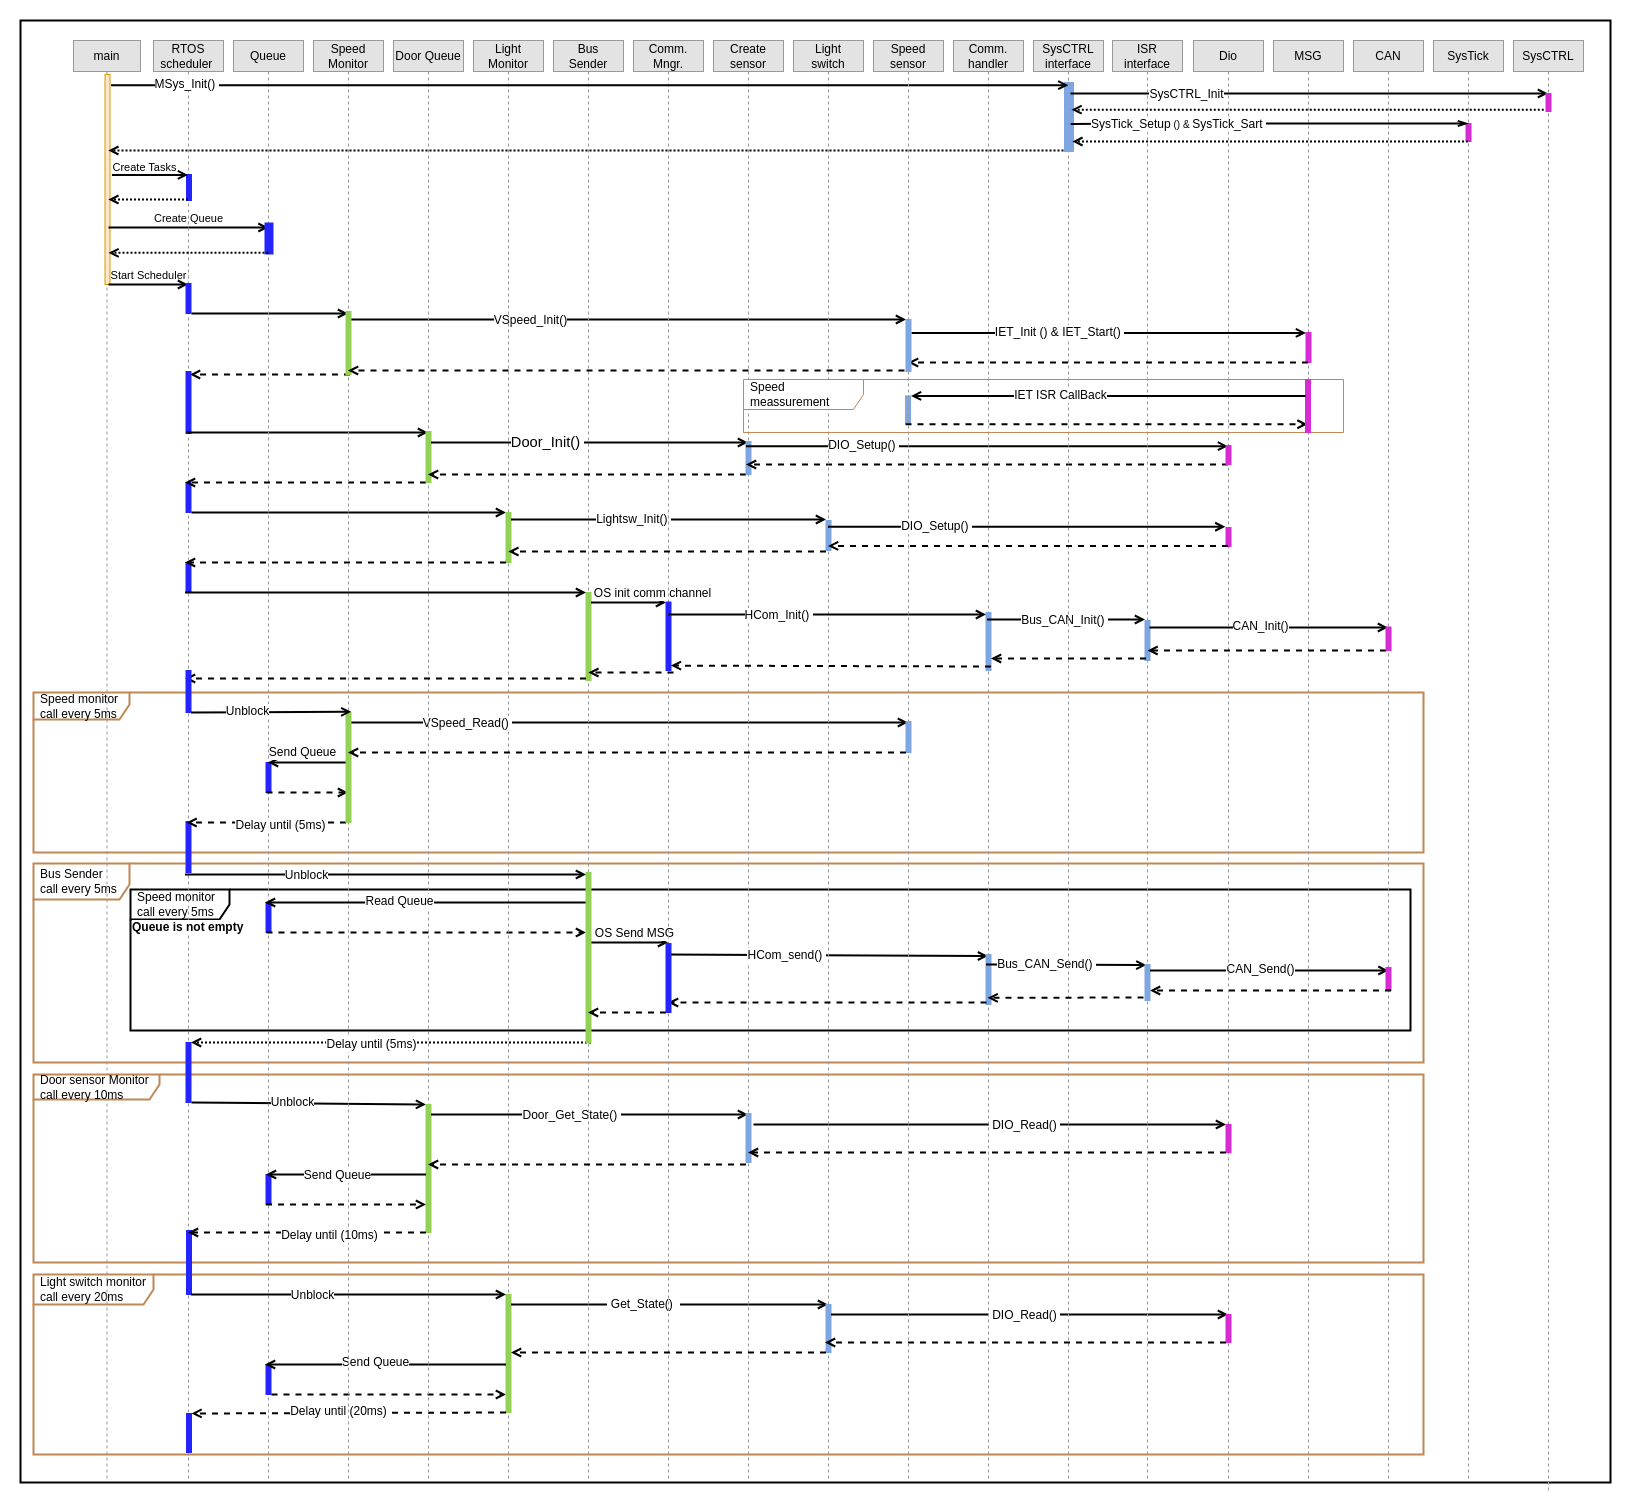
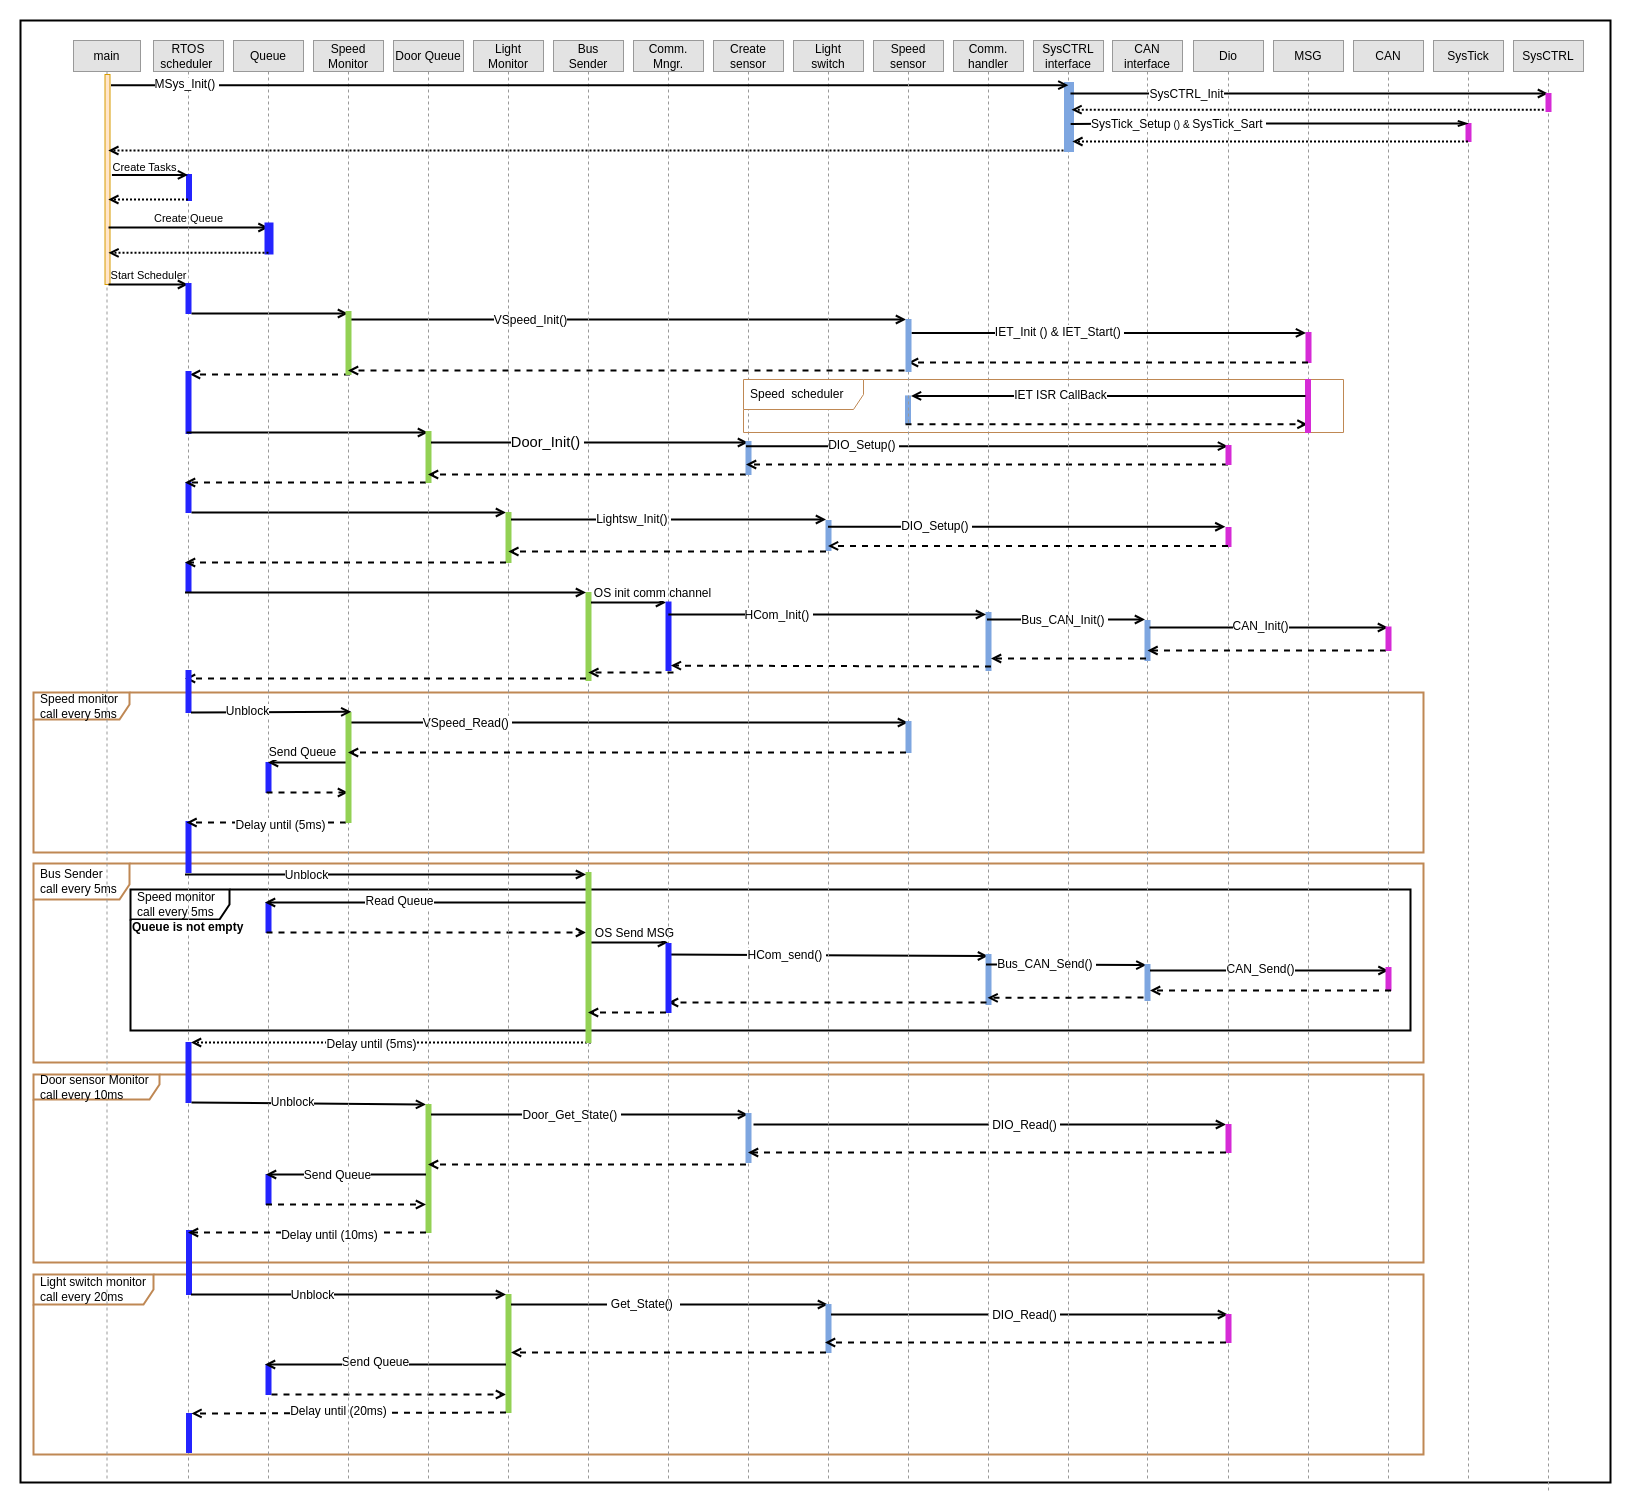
(1148, 57) -> (1148, 57)
(807, 395) -> (801, 395)
